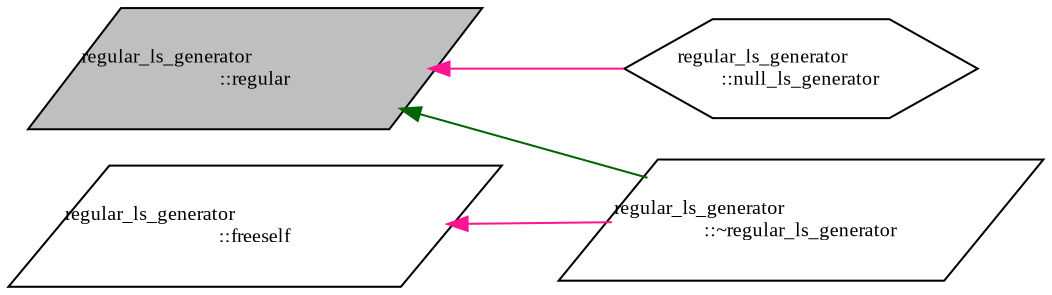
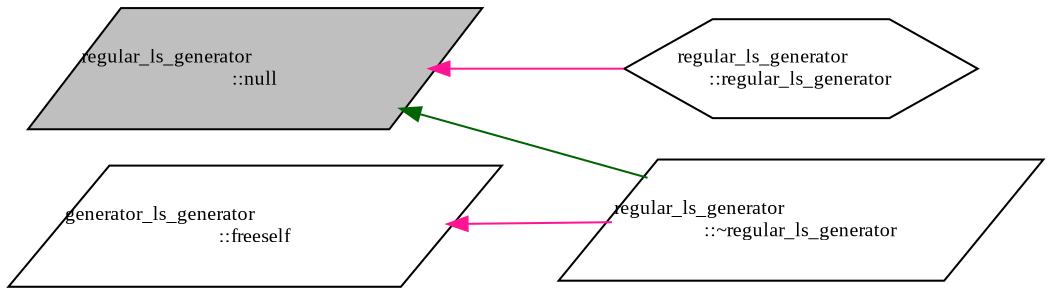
(255, 69) -> (255, 69)
(801, 69) -> (801, 69)
(255, 226) -> (255, 226)
